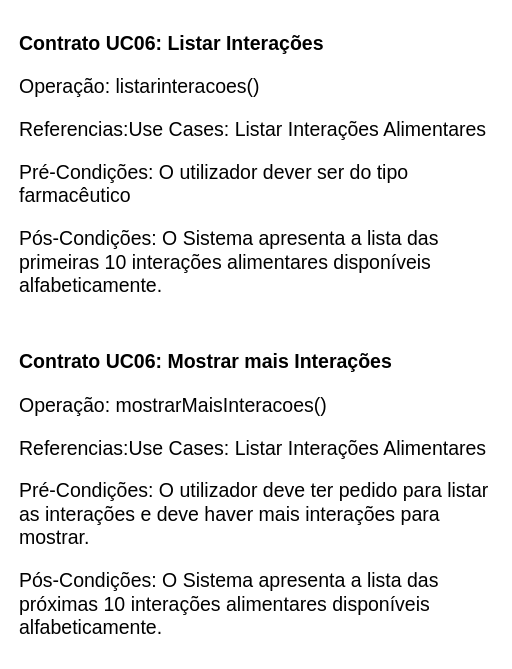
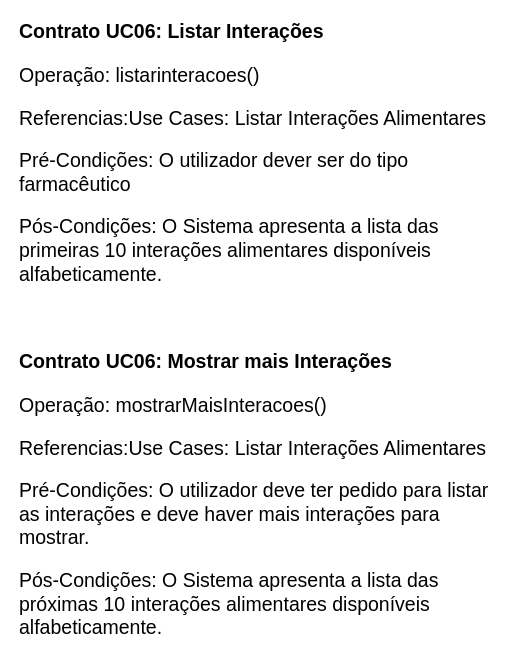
(255, 162) -> (255, 150)
